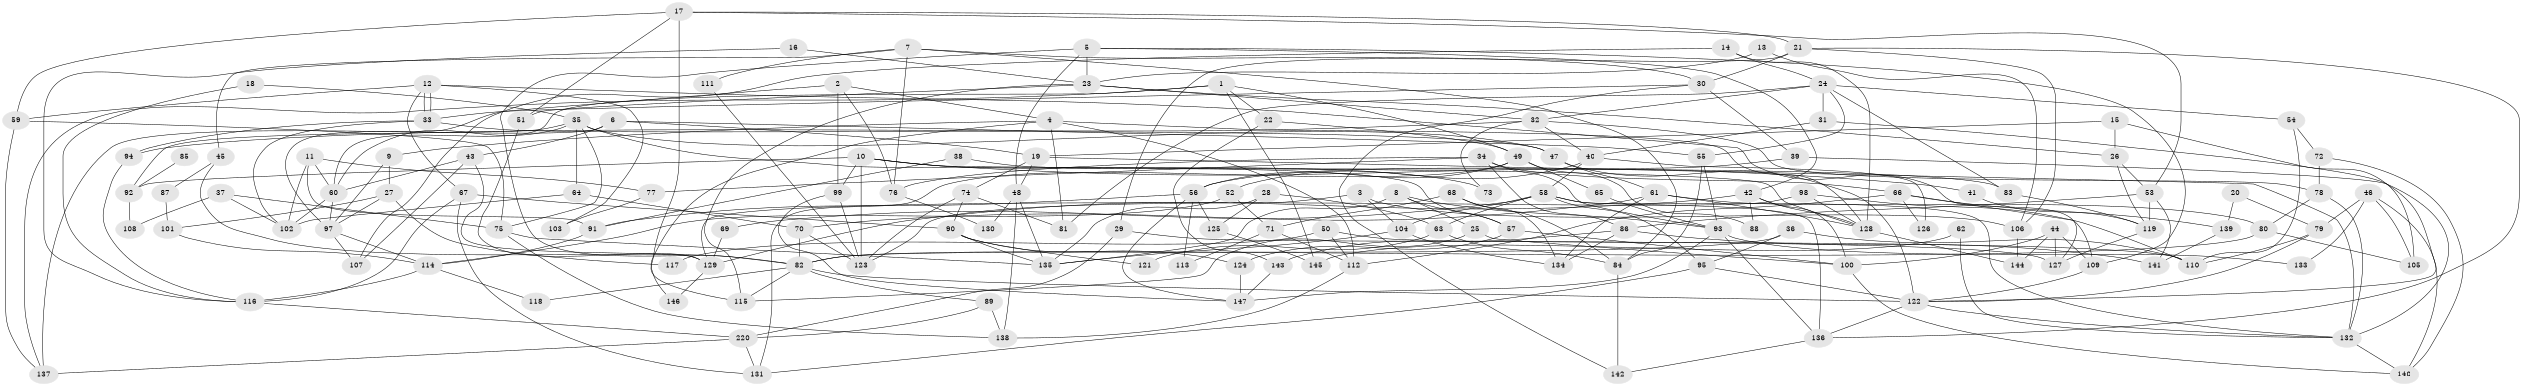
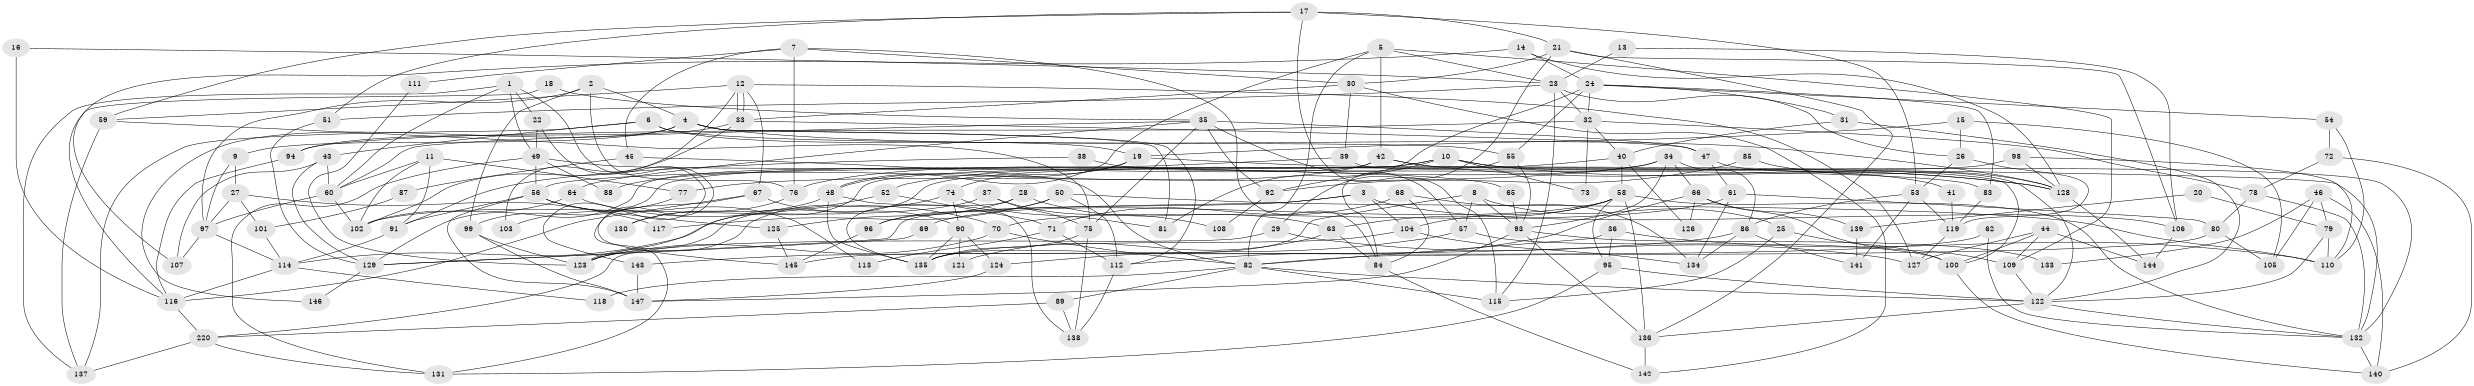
(1761, 209) -> (1906, 173)
none -> (869, 229)
